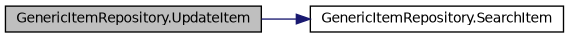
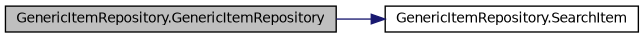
(133, 19) -> (171, 19)
